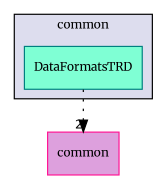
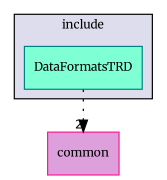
(83, 26) -> (83, 26)
